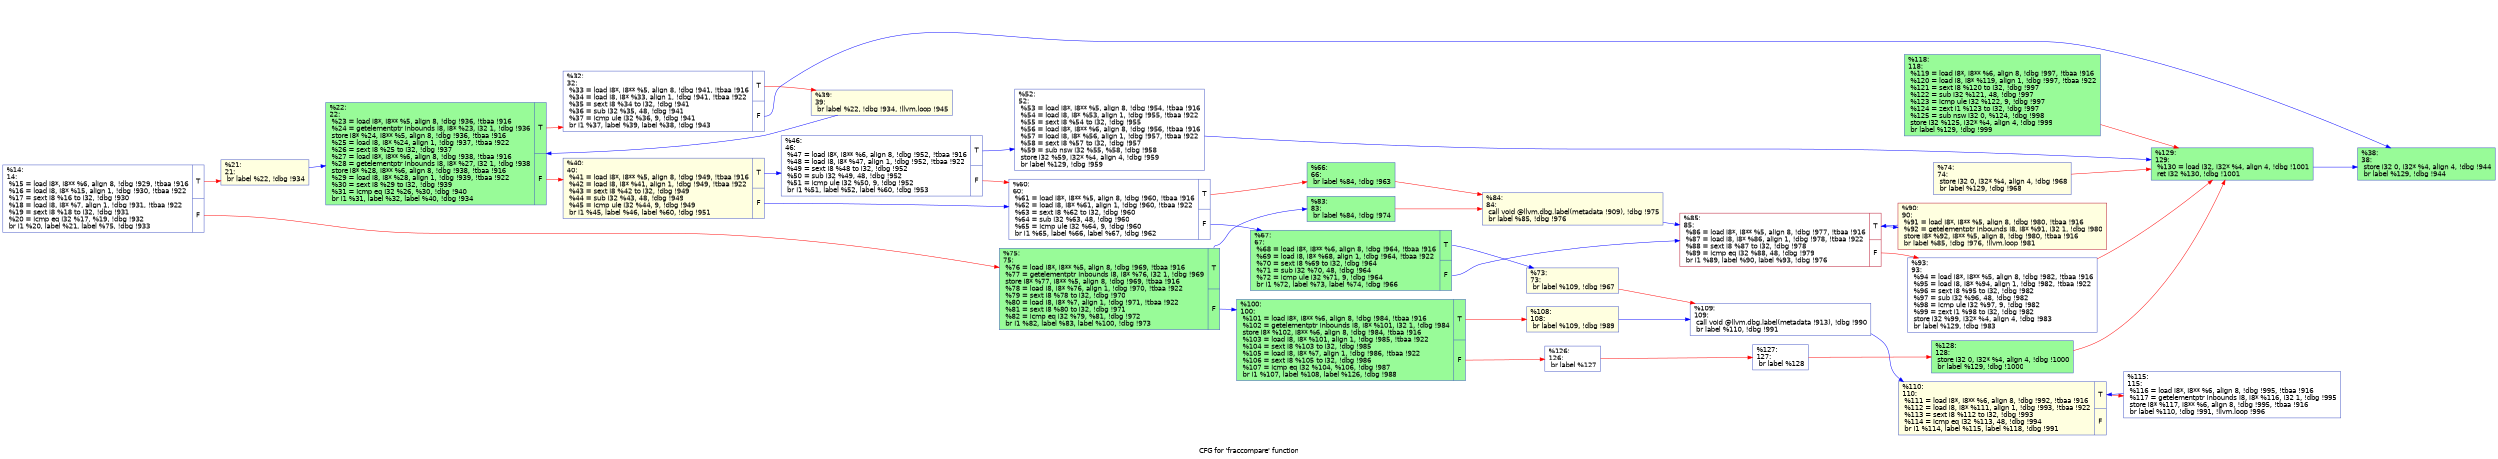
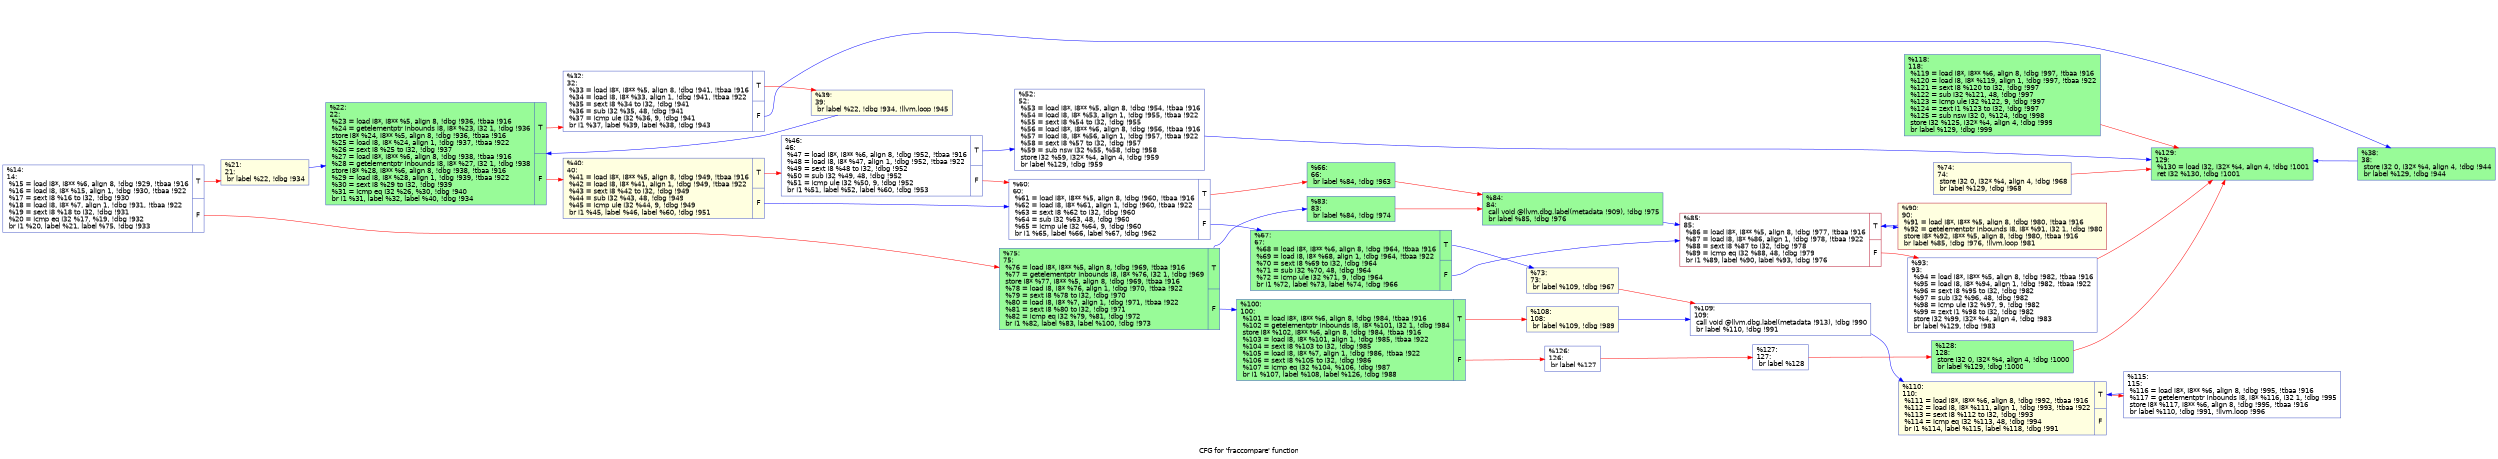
(2333, 167) -> (2338, 161)
(770, 173) -> (770, 173)
(1573, 209) -> (1573, 209)
